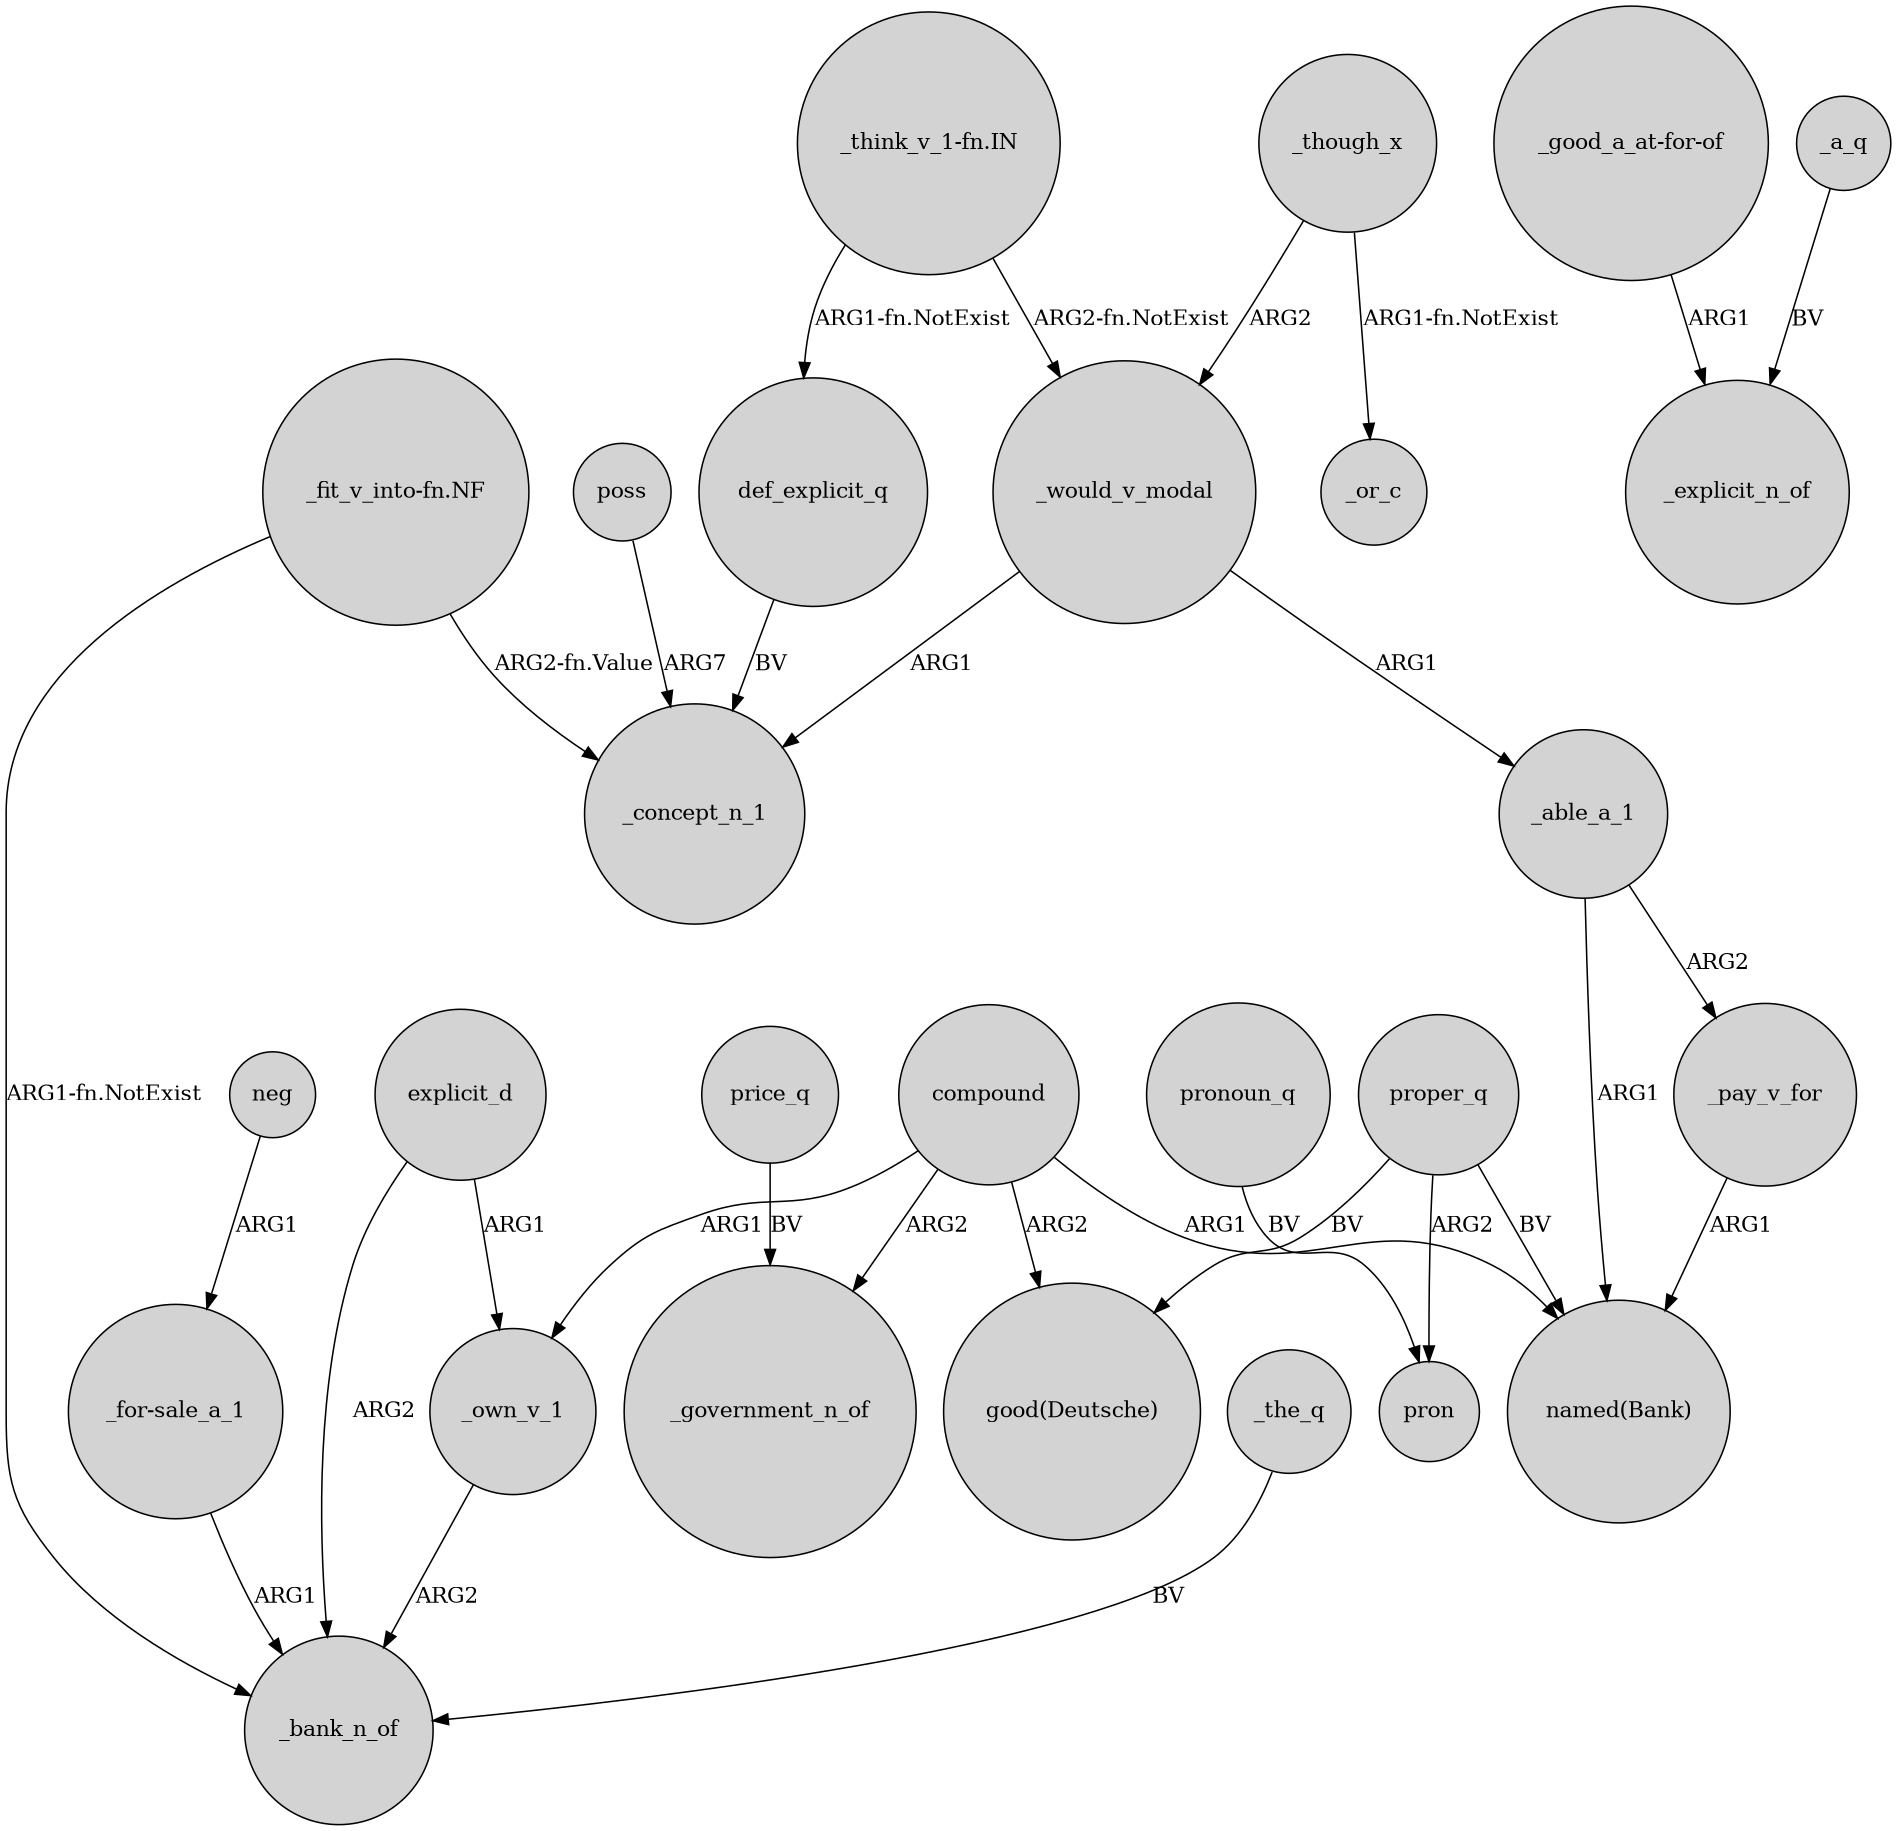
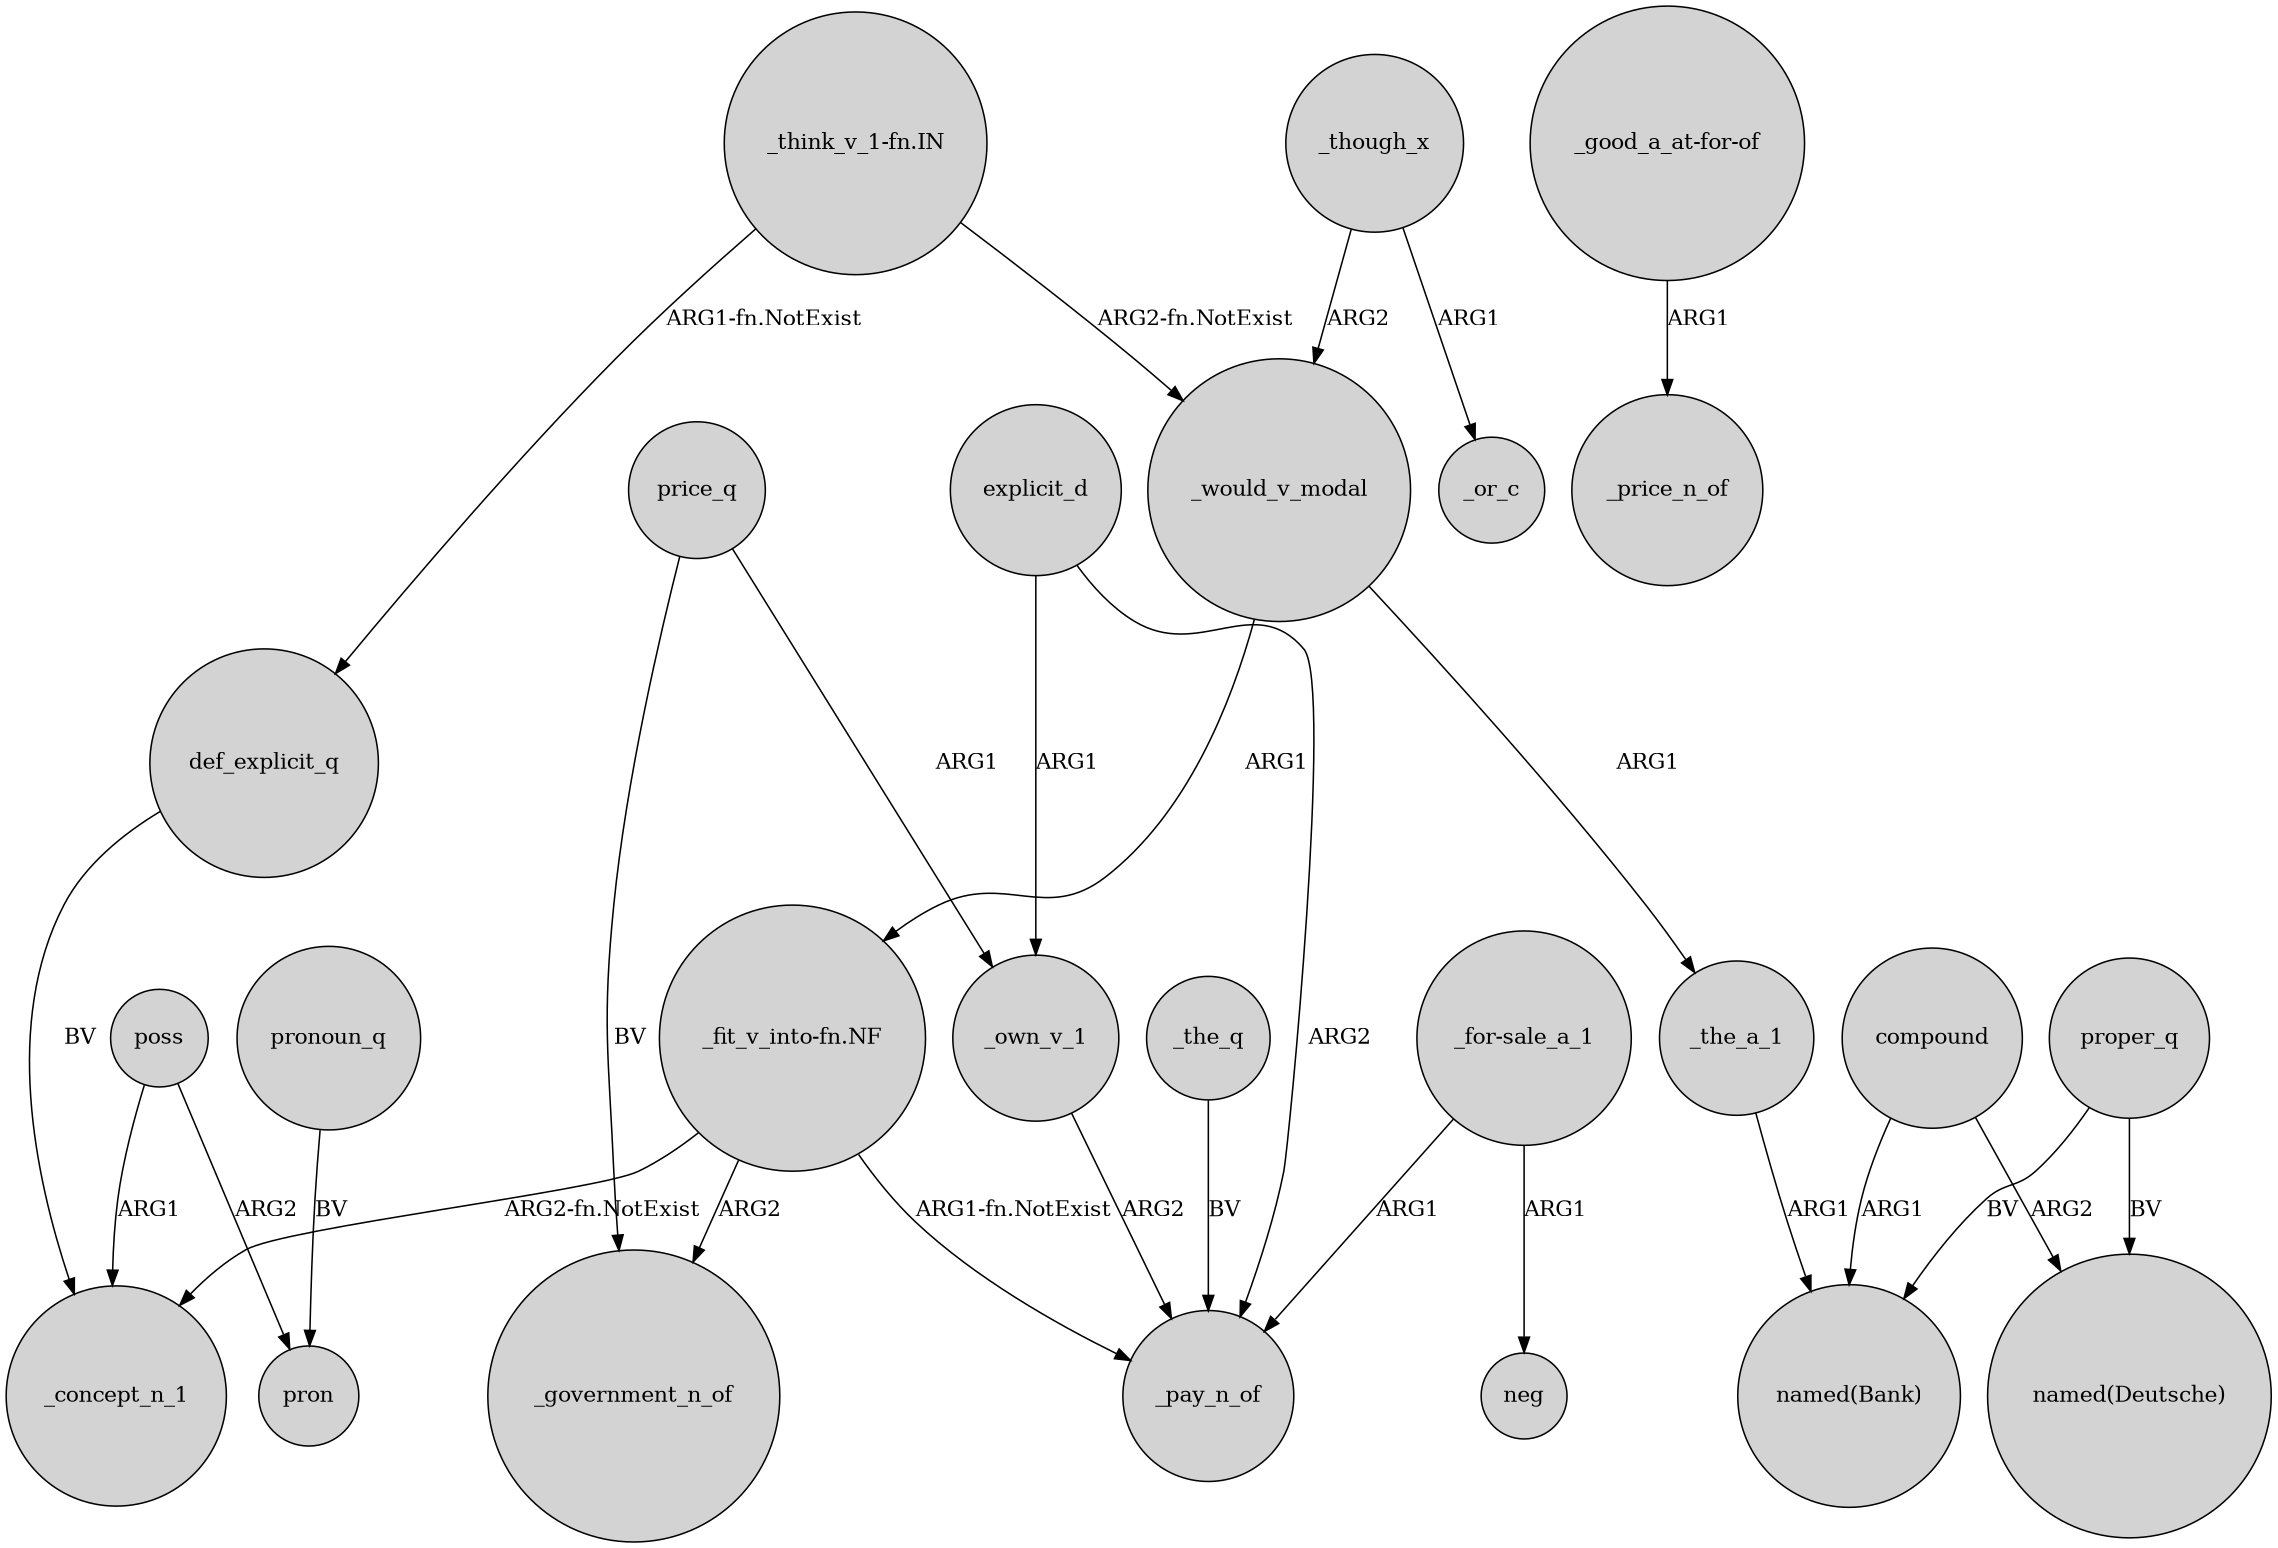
(1844, 143) -> none
(1461, 320) -> (1469, 320)
(1737, 492) -> (1667, 490)
(907, 655) -> (1135, 851)
(574, 665) -> (602, 1211)
(695, 665) -> (149, 1211)
(1583, 814) -> (1737, 1038)
(1765, 1095) -> none
(723, 1208) -> (858, 751)
(236, 1215) -> (1524, 1241)
(900, 1224) -> (719, 1204)
(1430, 1260) -> (231, 1209)
(1072, 1412) -> (2129, 1396)
(339, 1730) -> (1208, 1396)
